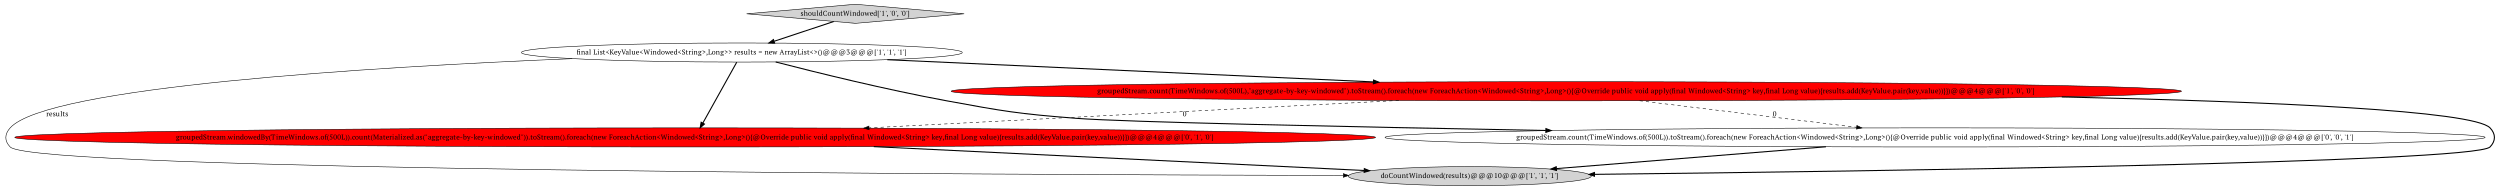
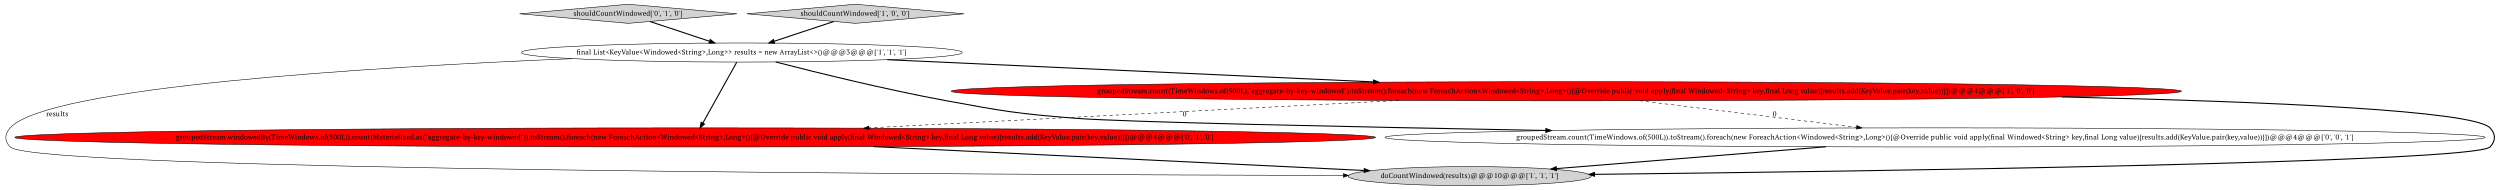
none -> (628, 14)
